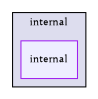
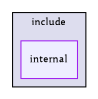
(49, 23) -> (49, 23)
